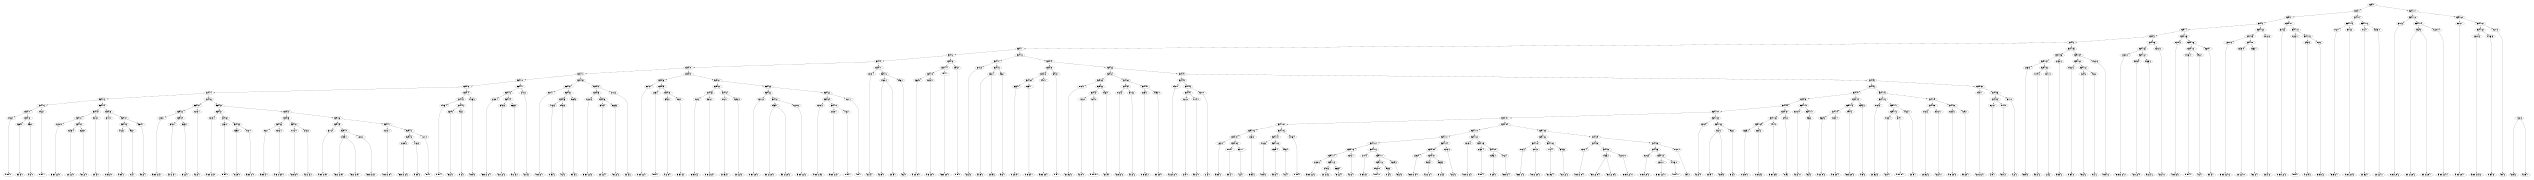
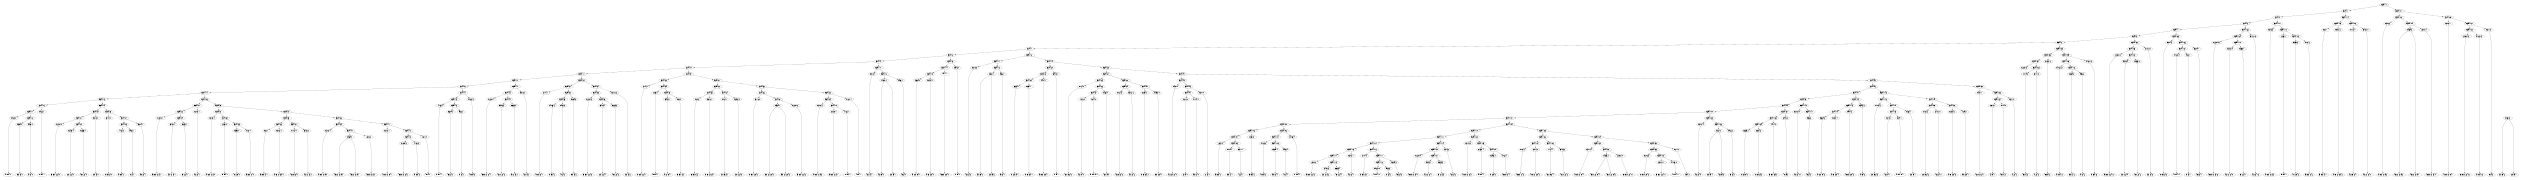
(2026, 175) -> none
